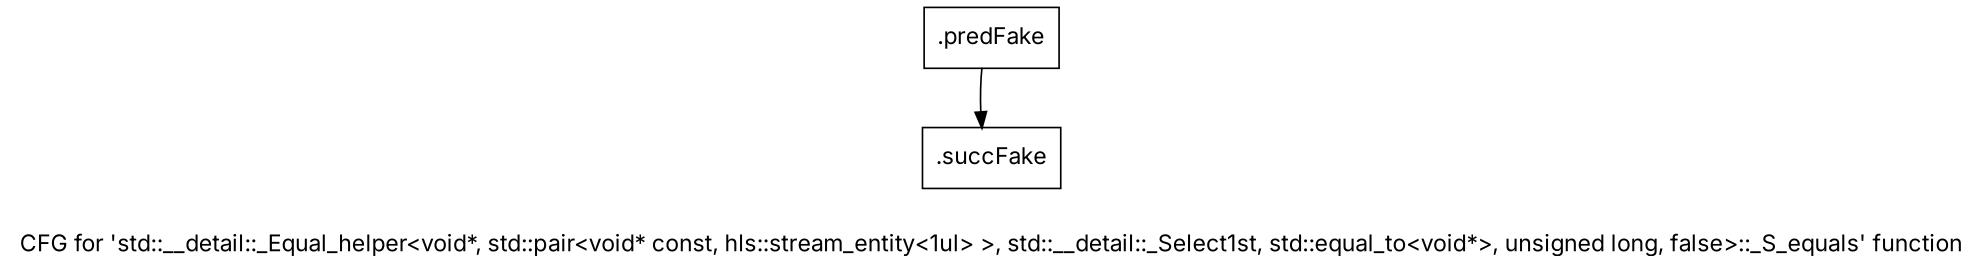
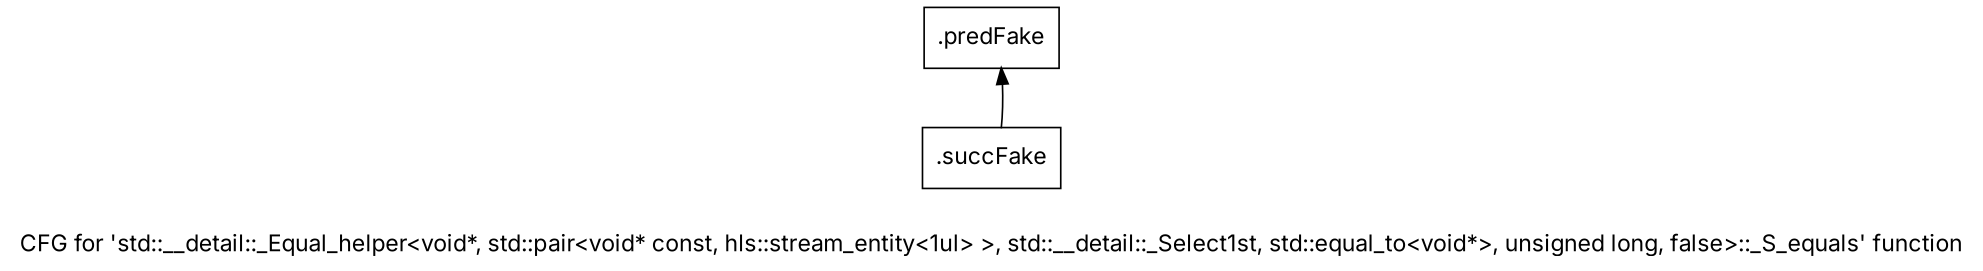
(981, 90) -> (1003, 106)
